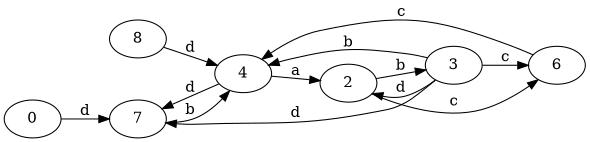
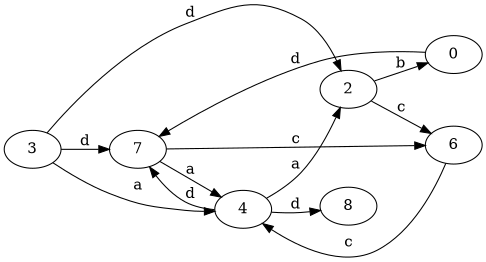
(348, 43) -> (138, 186)
(185, 55) -> (291, 213)
(500, 65) -> (290, 147)
(396, 75) -> (396, 74)
(191, 110) -> (191, 170)
